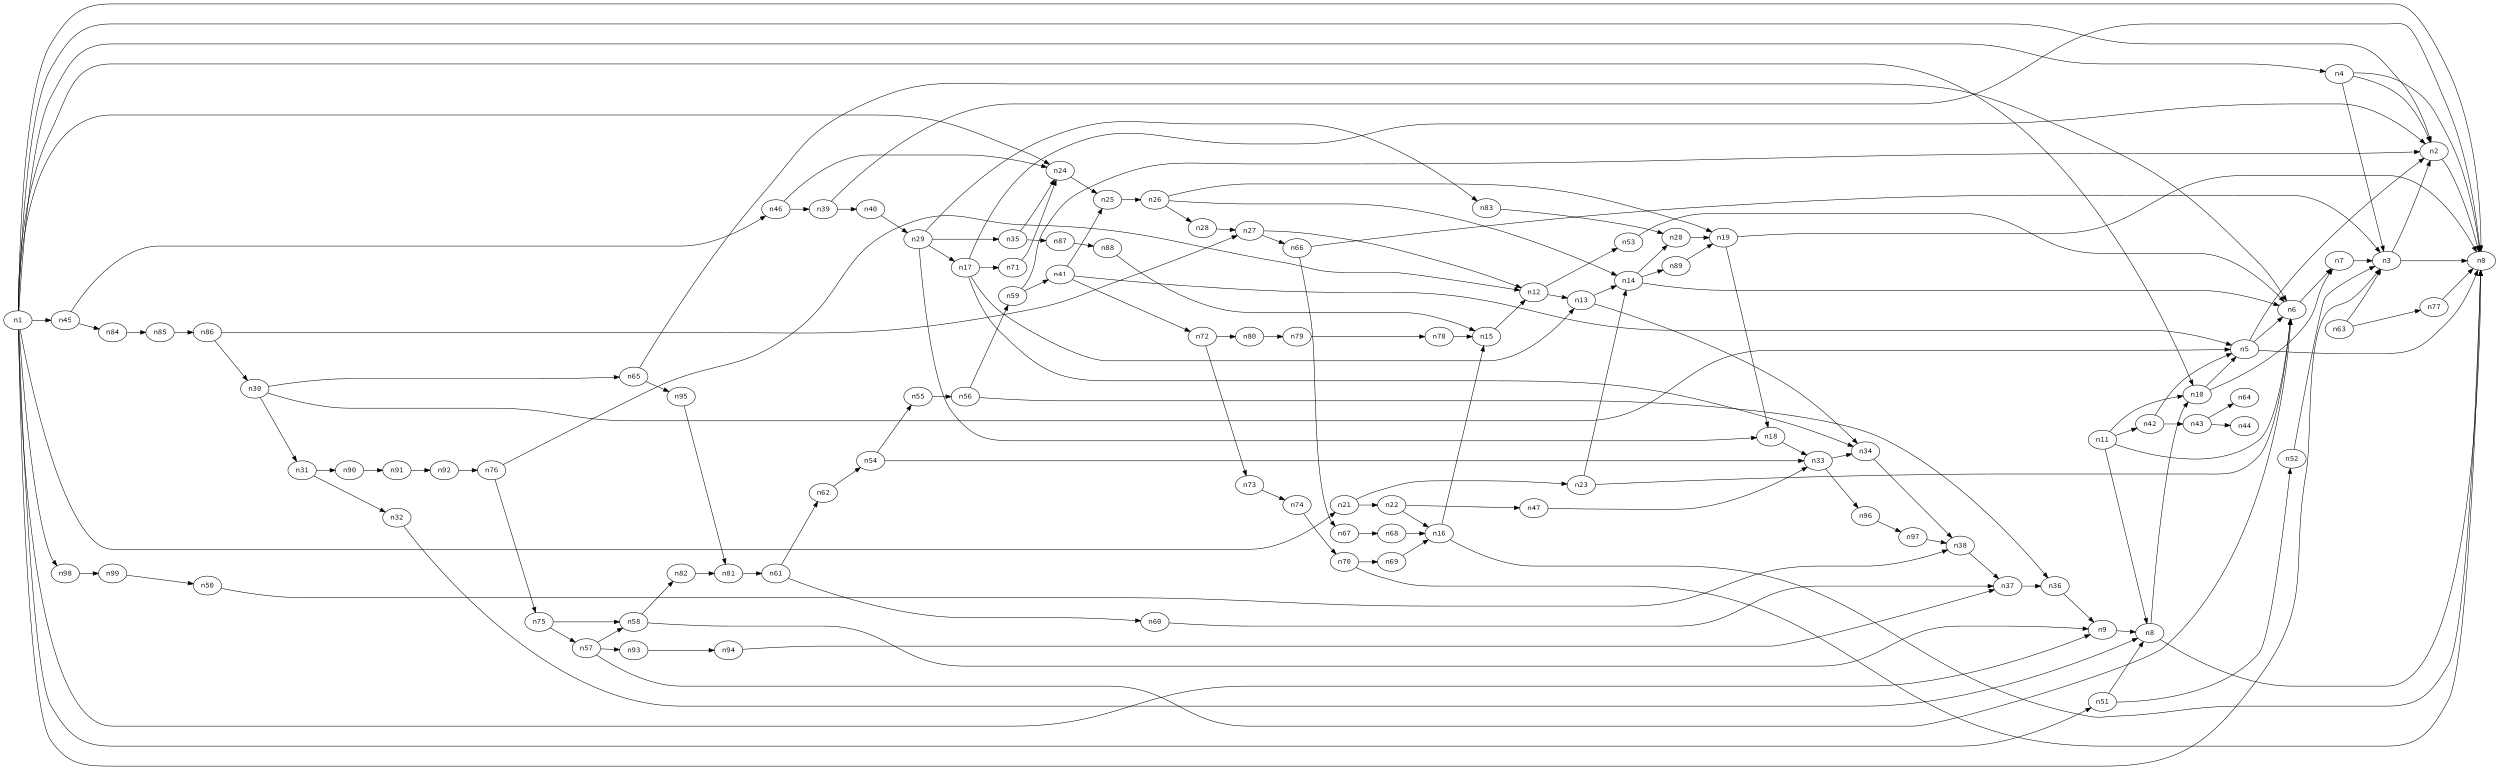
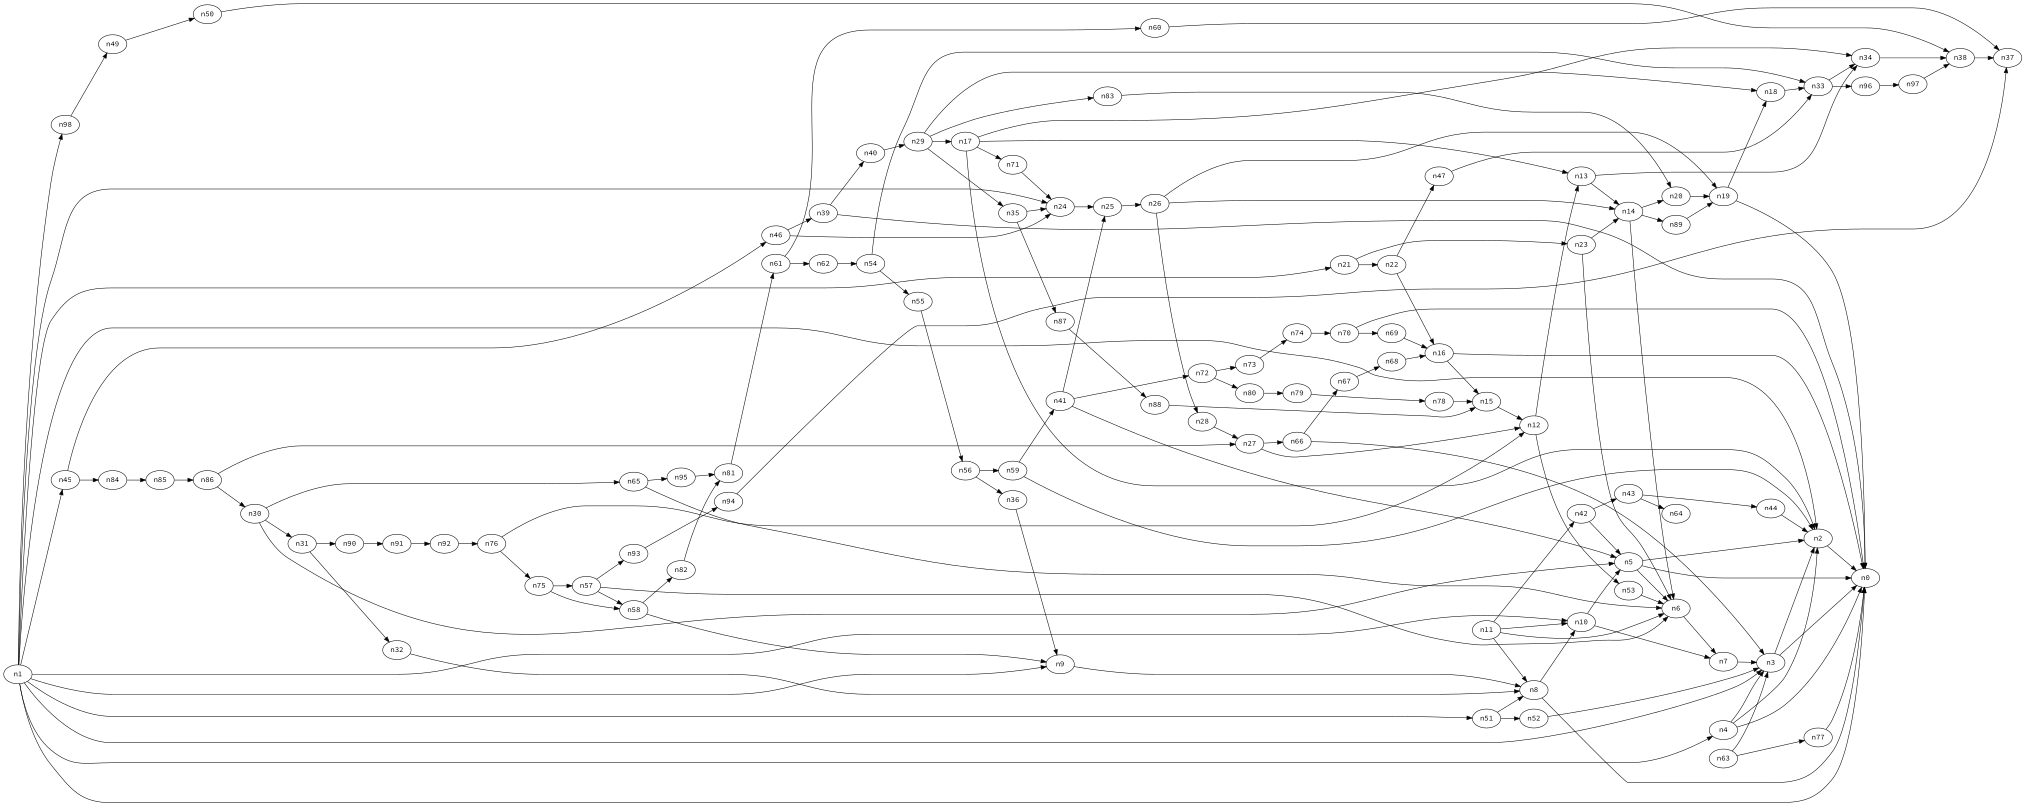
none -> (1792, 522)
(113, 573) -> (113, 44)
(2029, 586) -> none
